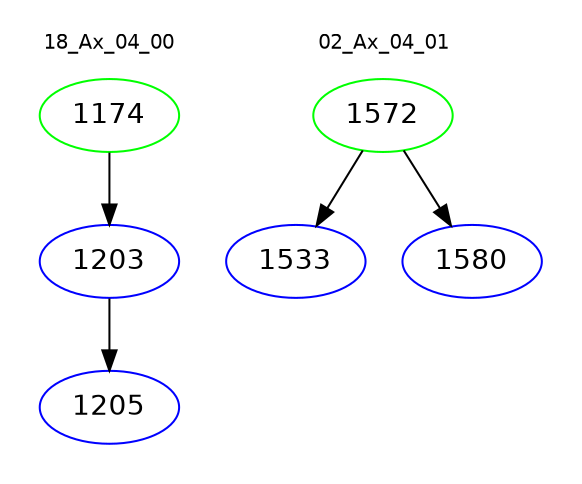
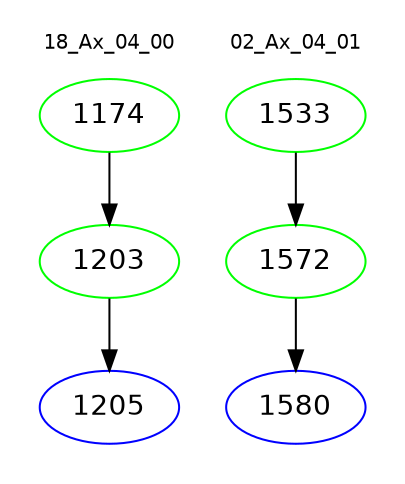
(345, 179) -> (296, 179)
(109, 261) -> (109, 261)
(296, 261) -> (296, 116)
